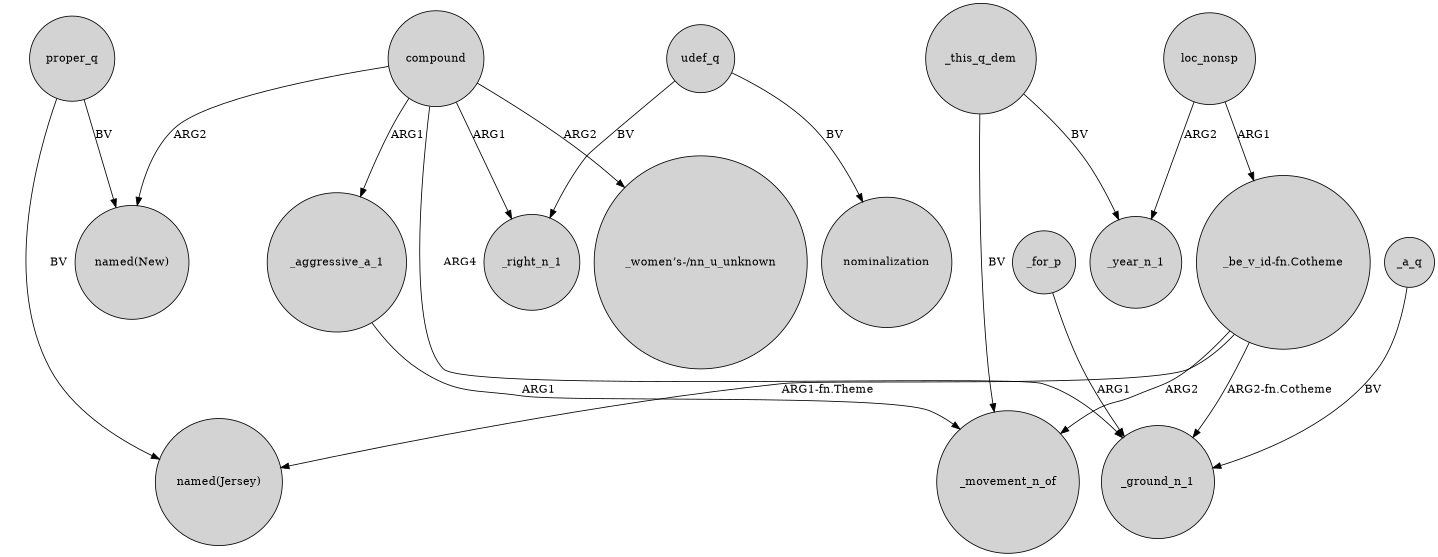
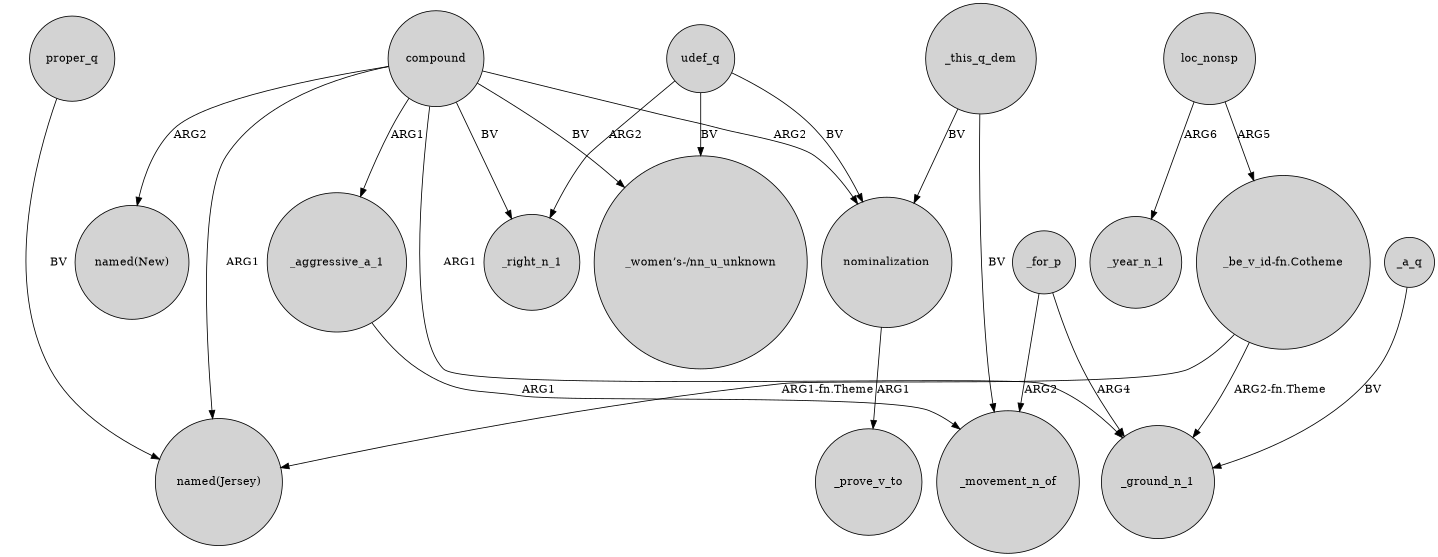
none -> (701, 117)
none -> (677, 118)
(490, 135) -> (490, 135)
(581, 135) -> (581, 135)
(626, 135) -> (626, 135)
(1201, 135) -> (1201, 135)
(1254, 135) -> (1254, 135)
(1076, 148) -> (938, 152)
(99, 150) -> none
none -> (215, 187)
(460, 262) -> (460, 262)
(1154, 388) -> (1030, 348)
(1114, 390) -> (1114, 390)
(1280, 390) -> (1280, 390)
none -> (869, 482)
